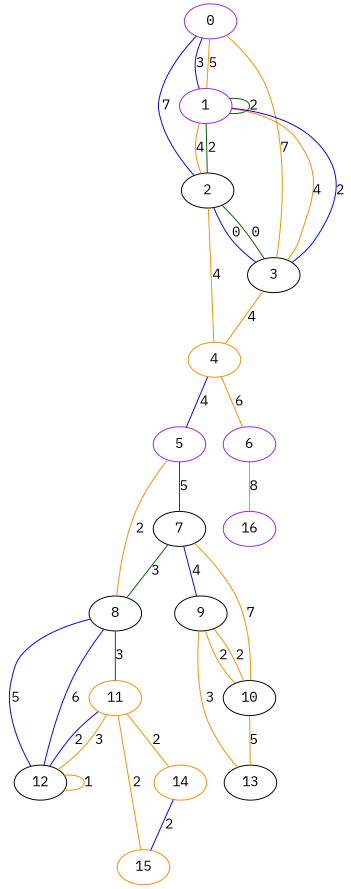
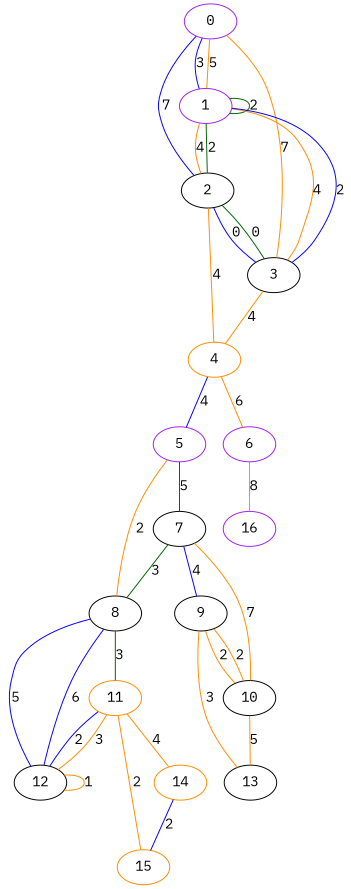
(157, 740) -> (157, 740)
